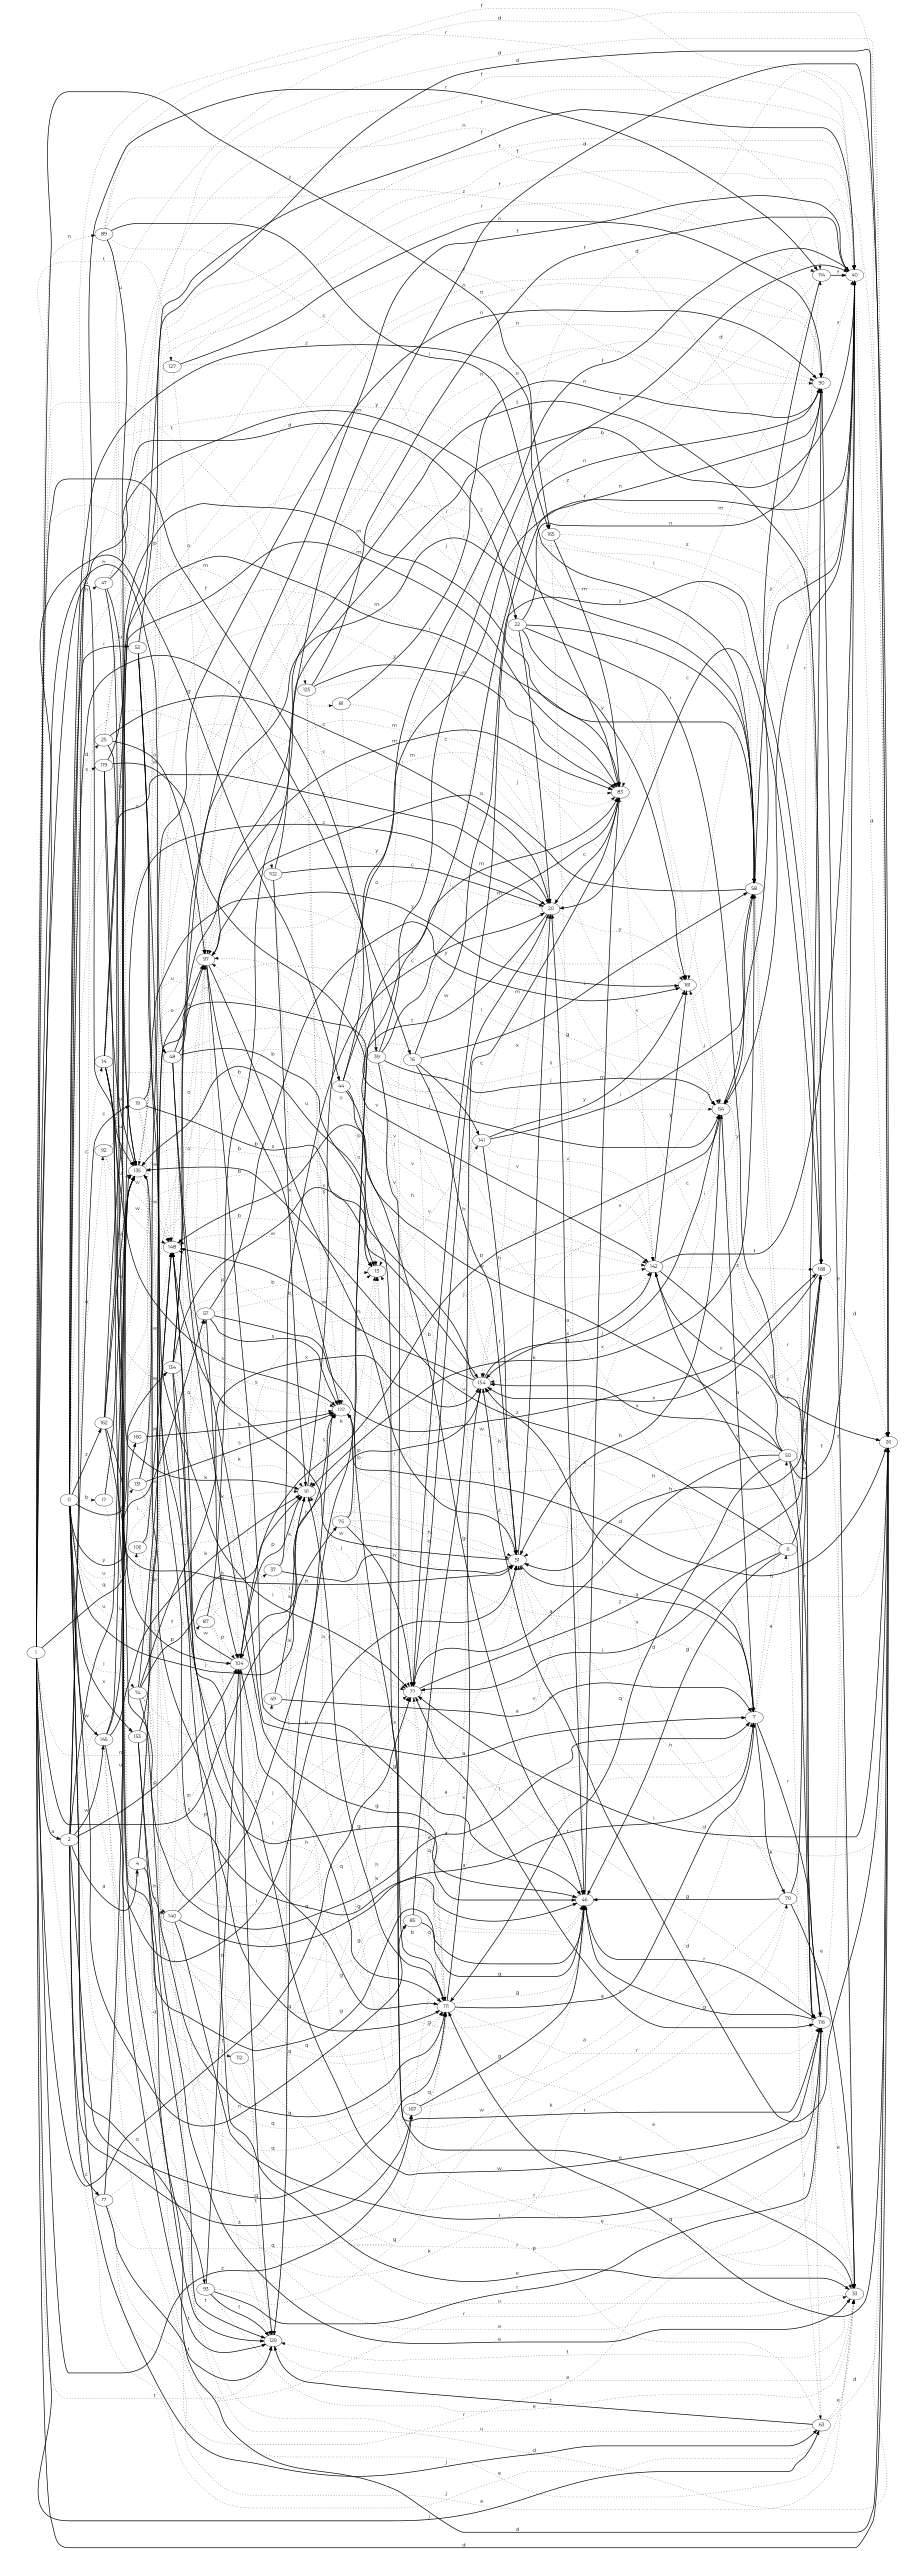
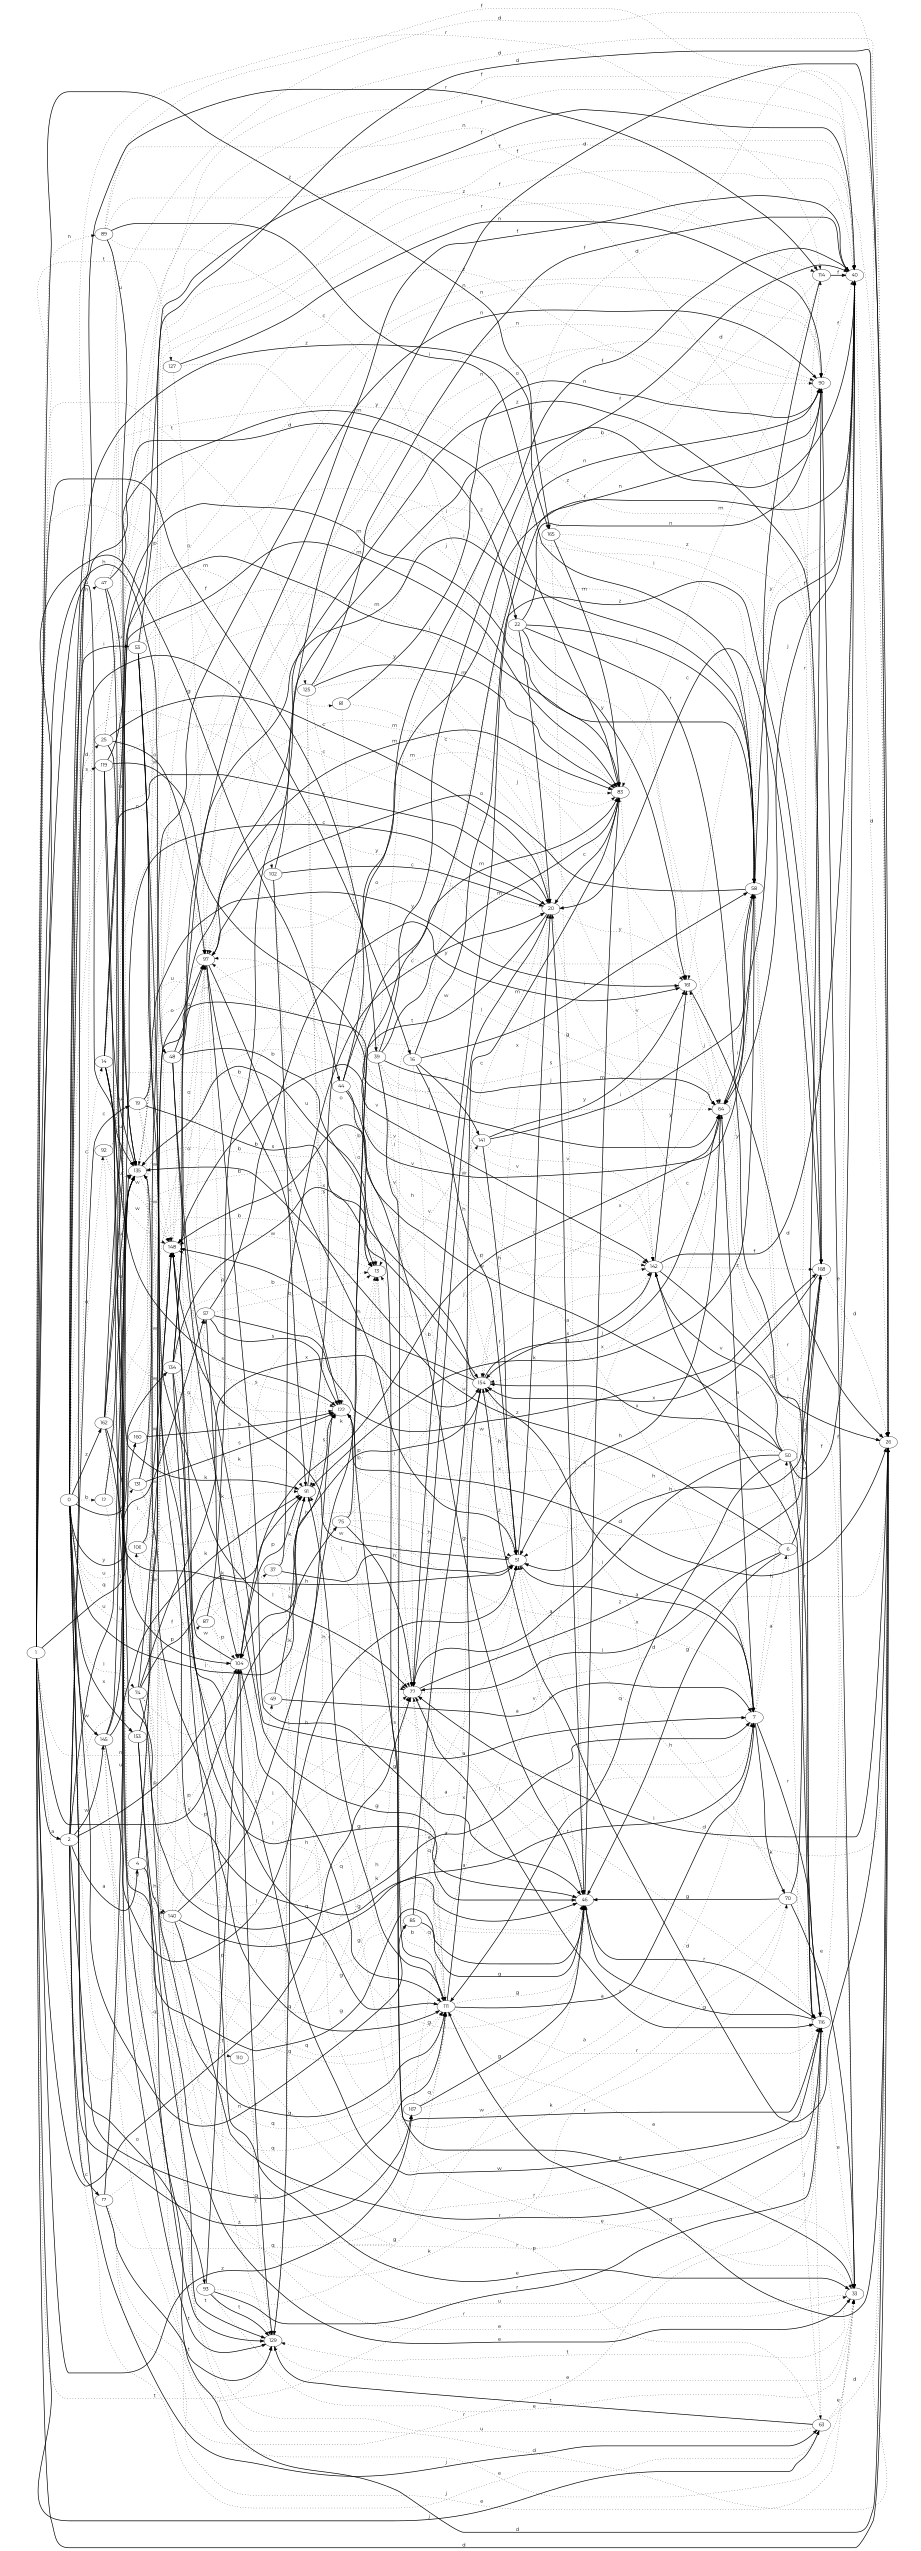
none -> (501, 1177)
none -> (775, 1219)
(239, 2058) -> (239, 2058)
